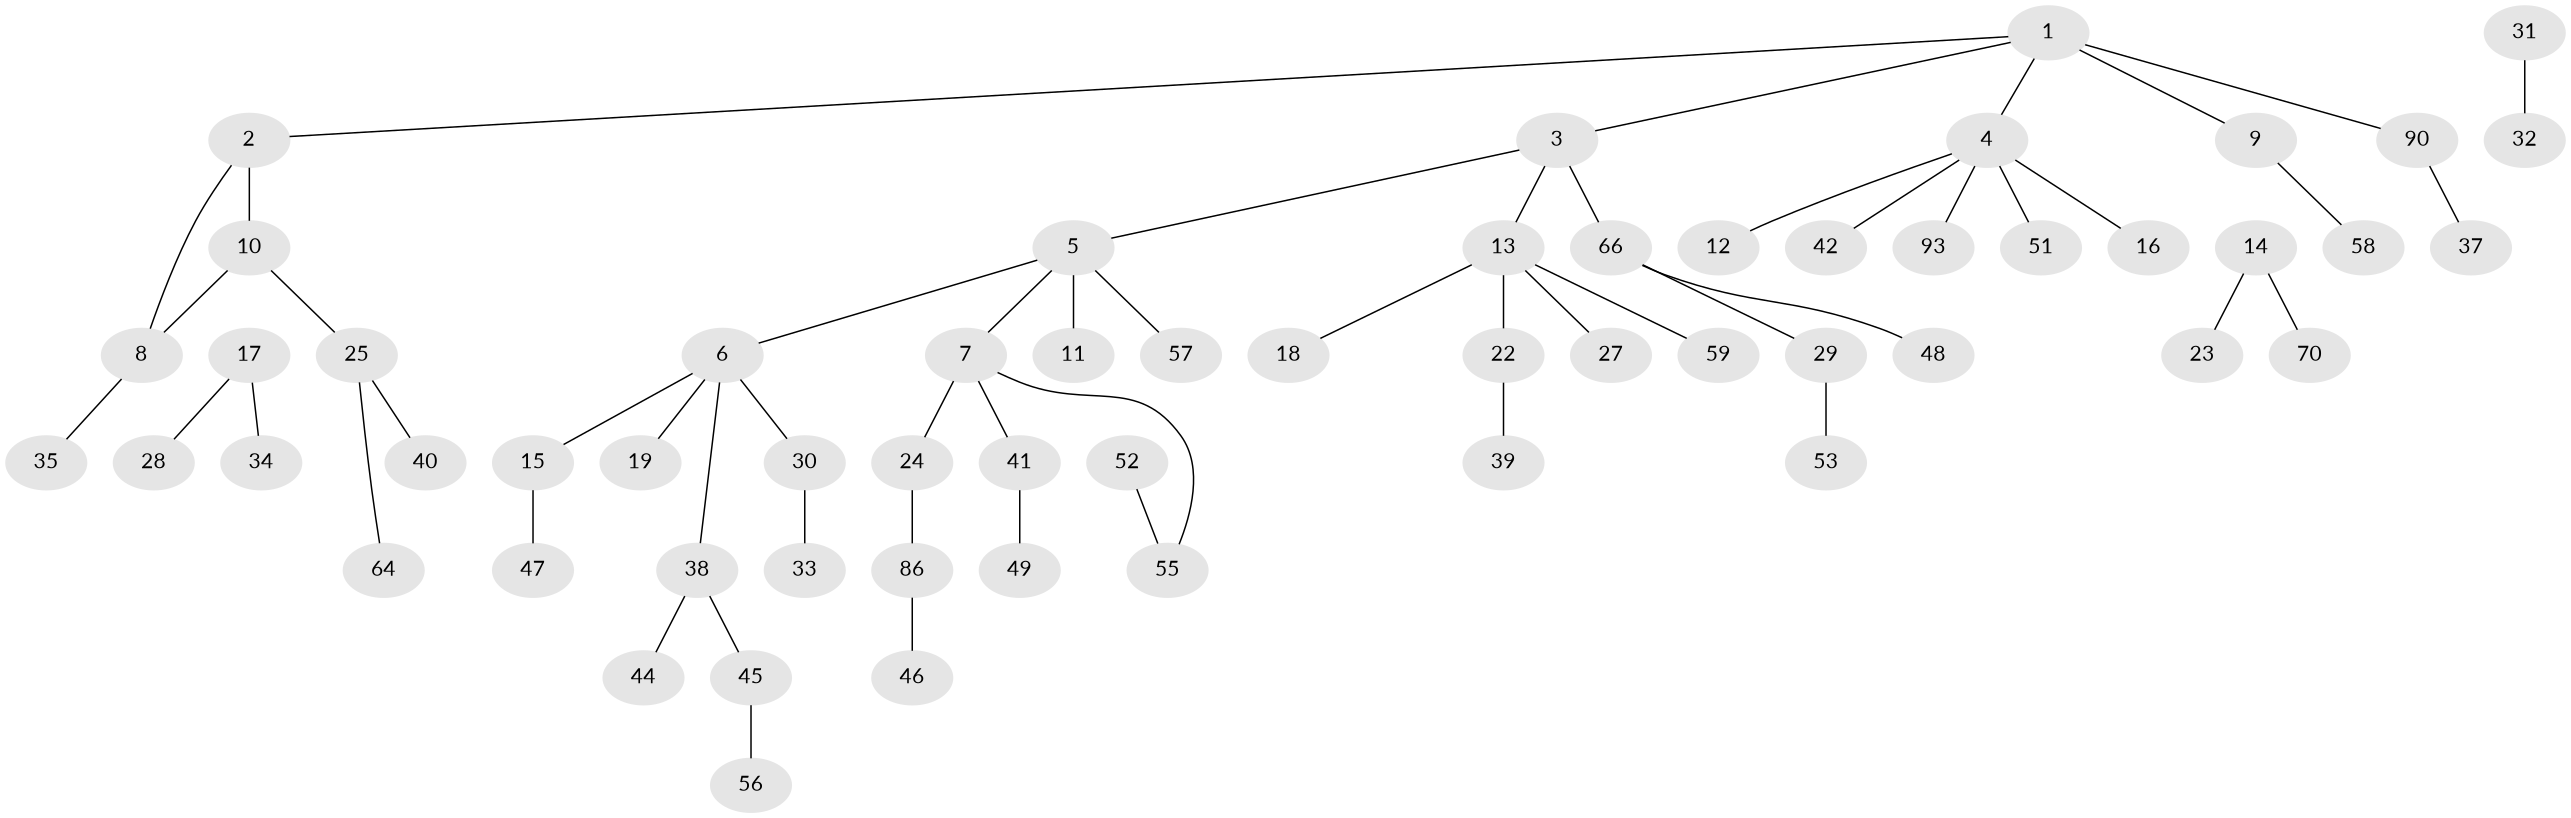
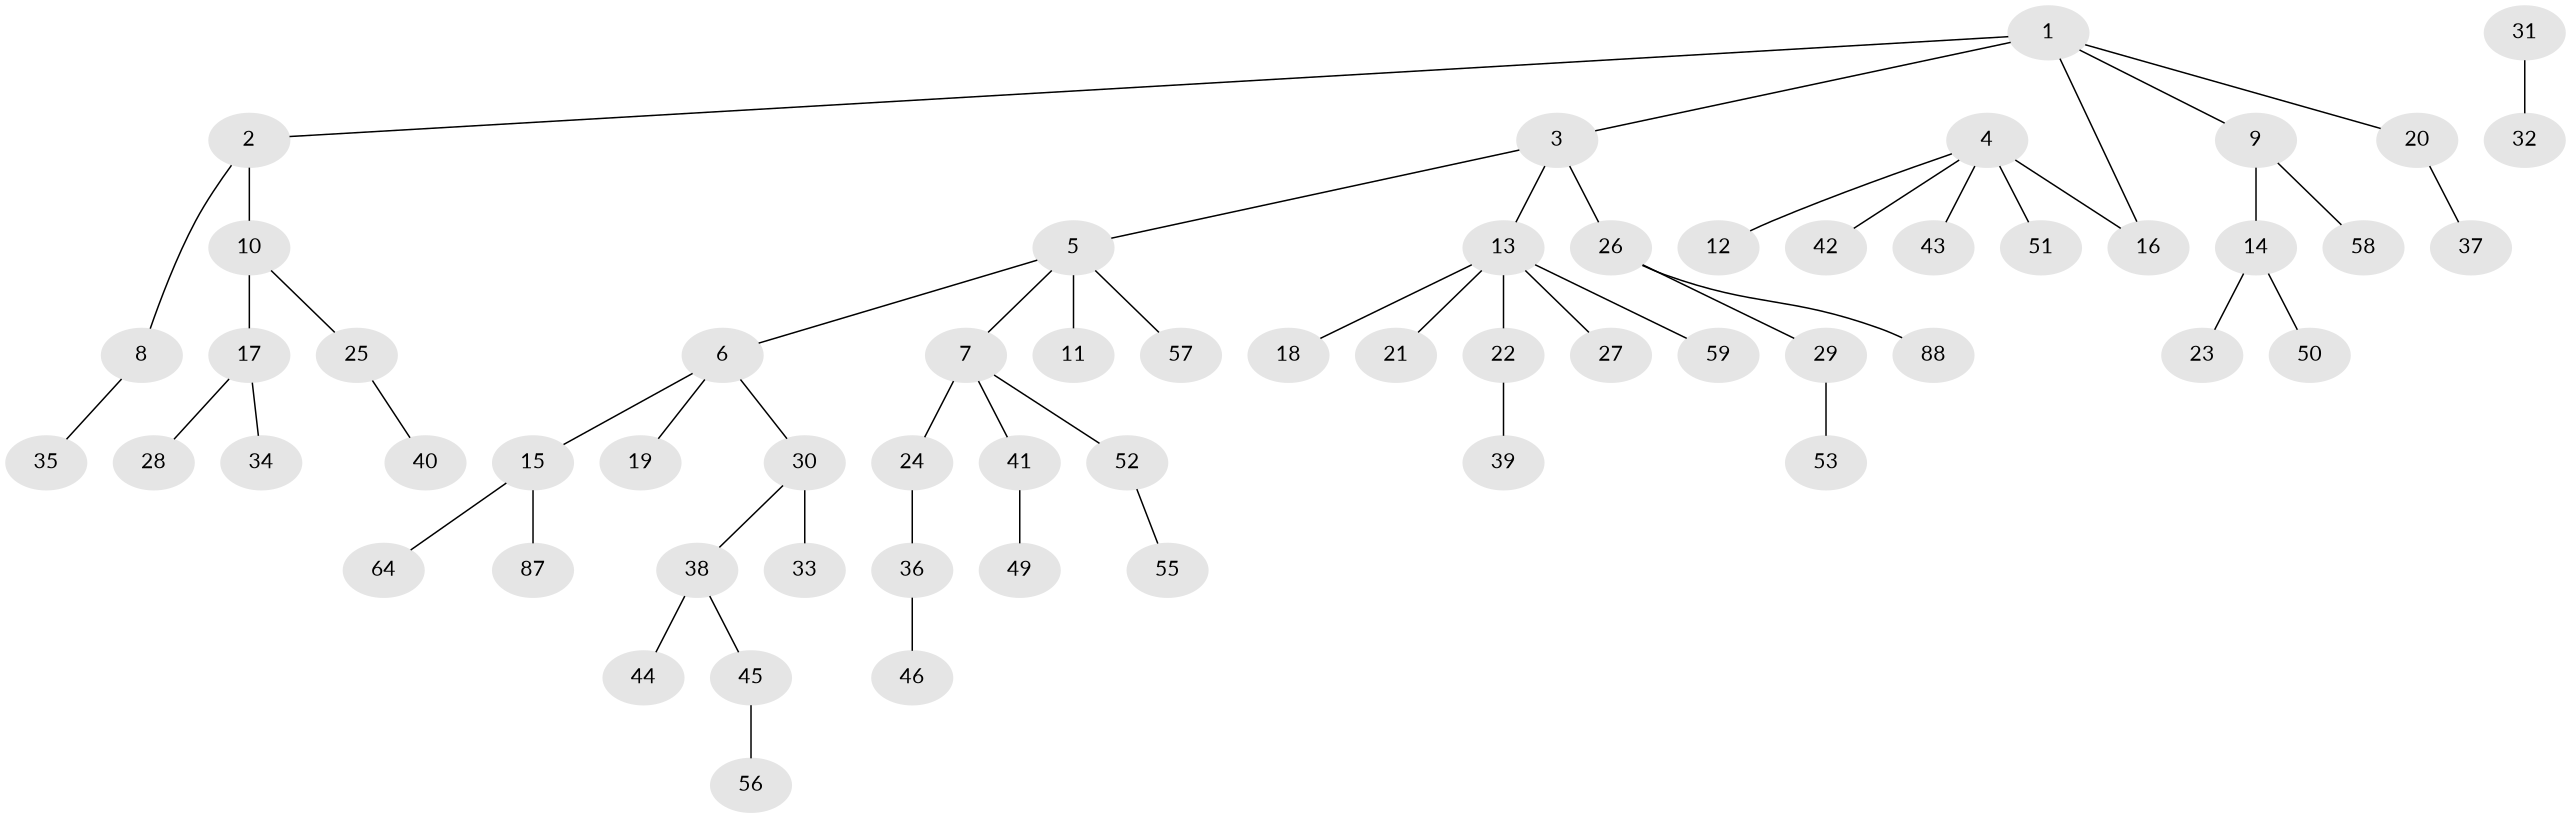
(2018, 87) -> (2098, 140)
(2417, 140) -> (2417, 140)
none -> (2256, 194)
(1611, 248) -> (1611, 248)
(1934, 248) -> (1934, 248)
(196, 301) -> (249, 302)
none -> (1396, 355)
(1934, 355) -> (1934, 355)
(2310, 355) -> (2310, 355)
(1149, 407) -> (1047, 409)
(368, 463) -> (459, 517)
(710, 463) -> (751, 516)
(533, 570) -> (533, 570)
(912, 570) -> (912, 570)
